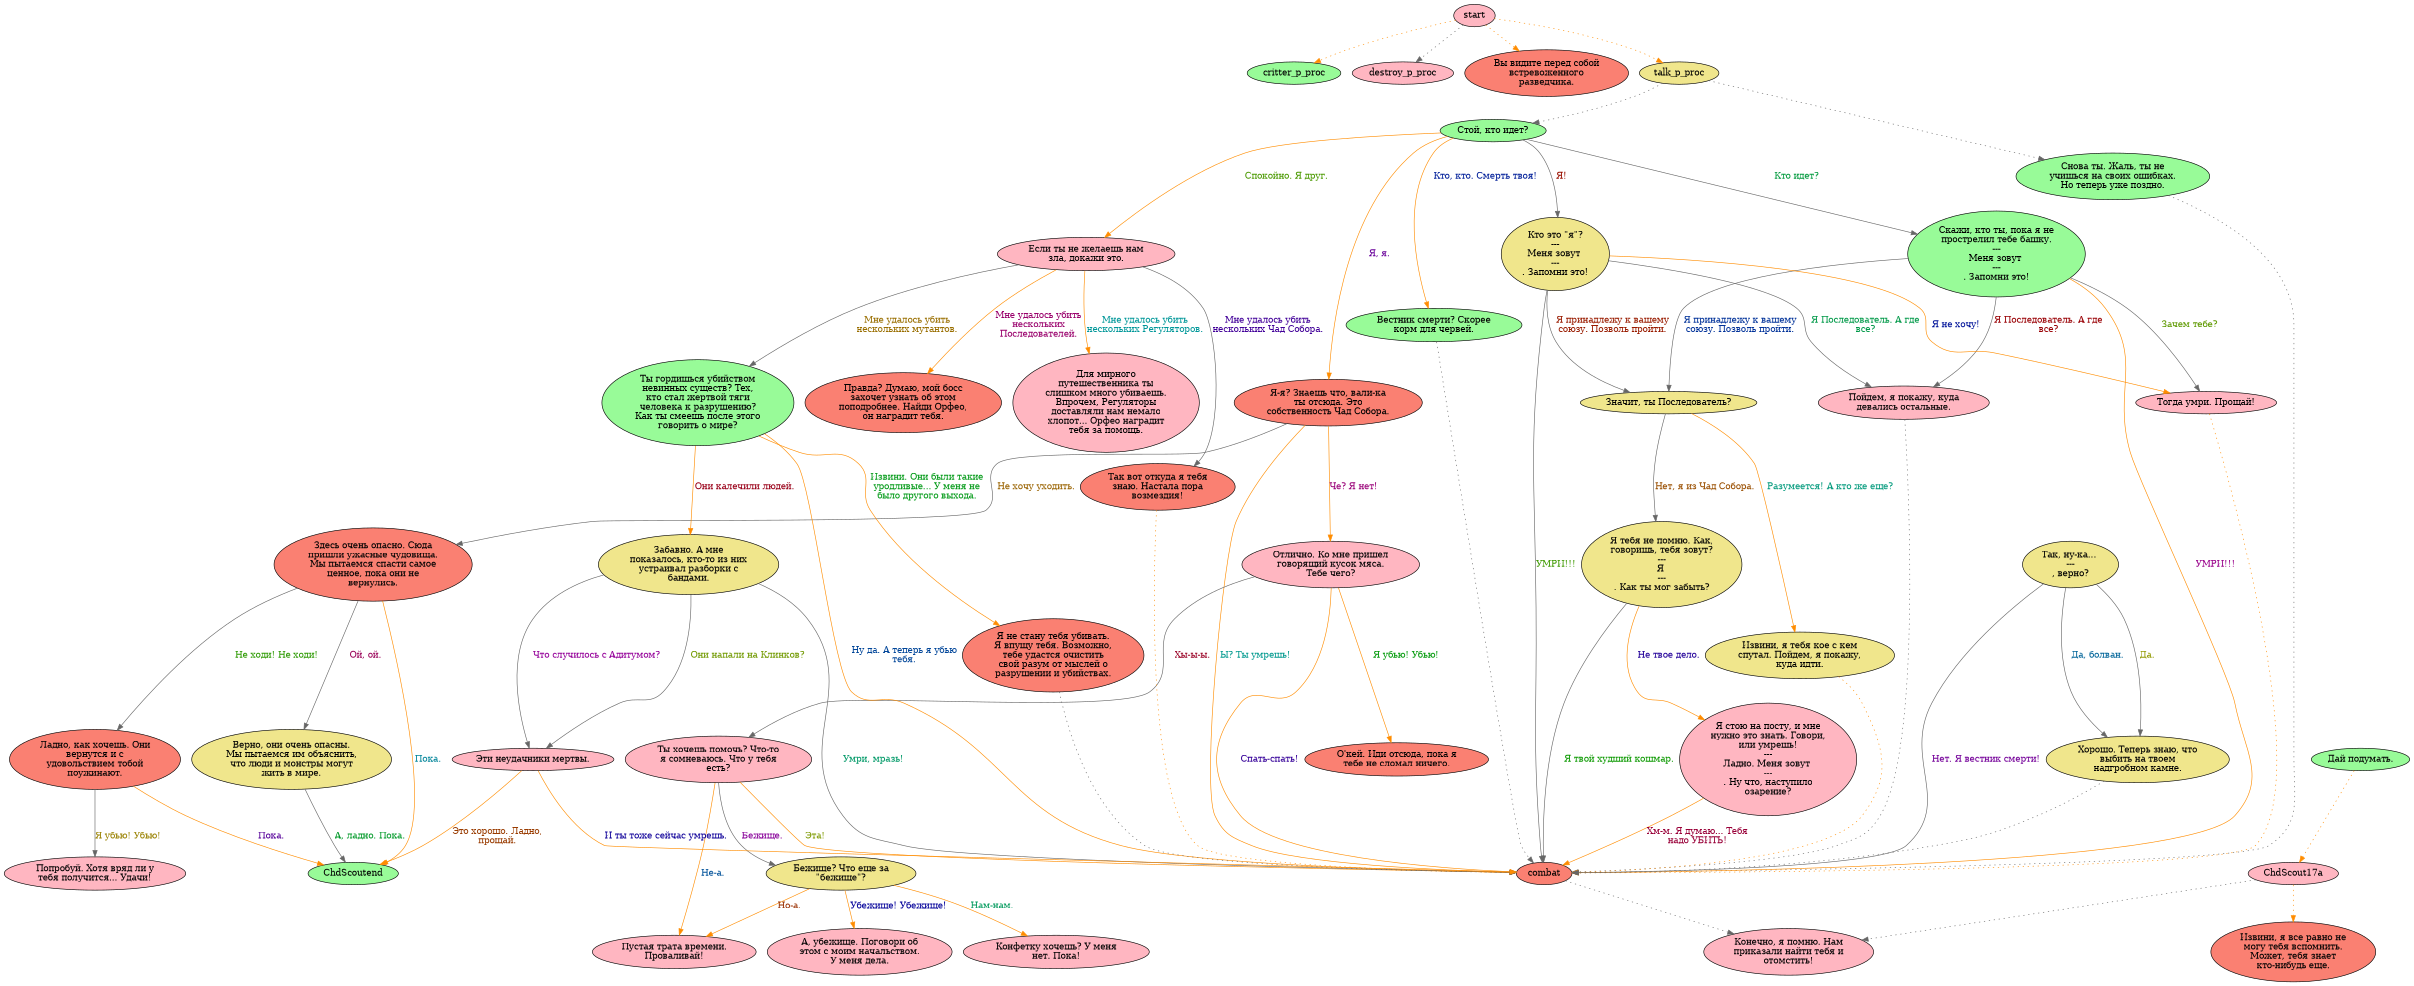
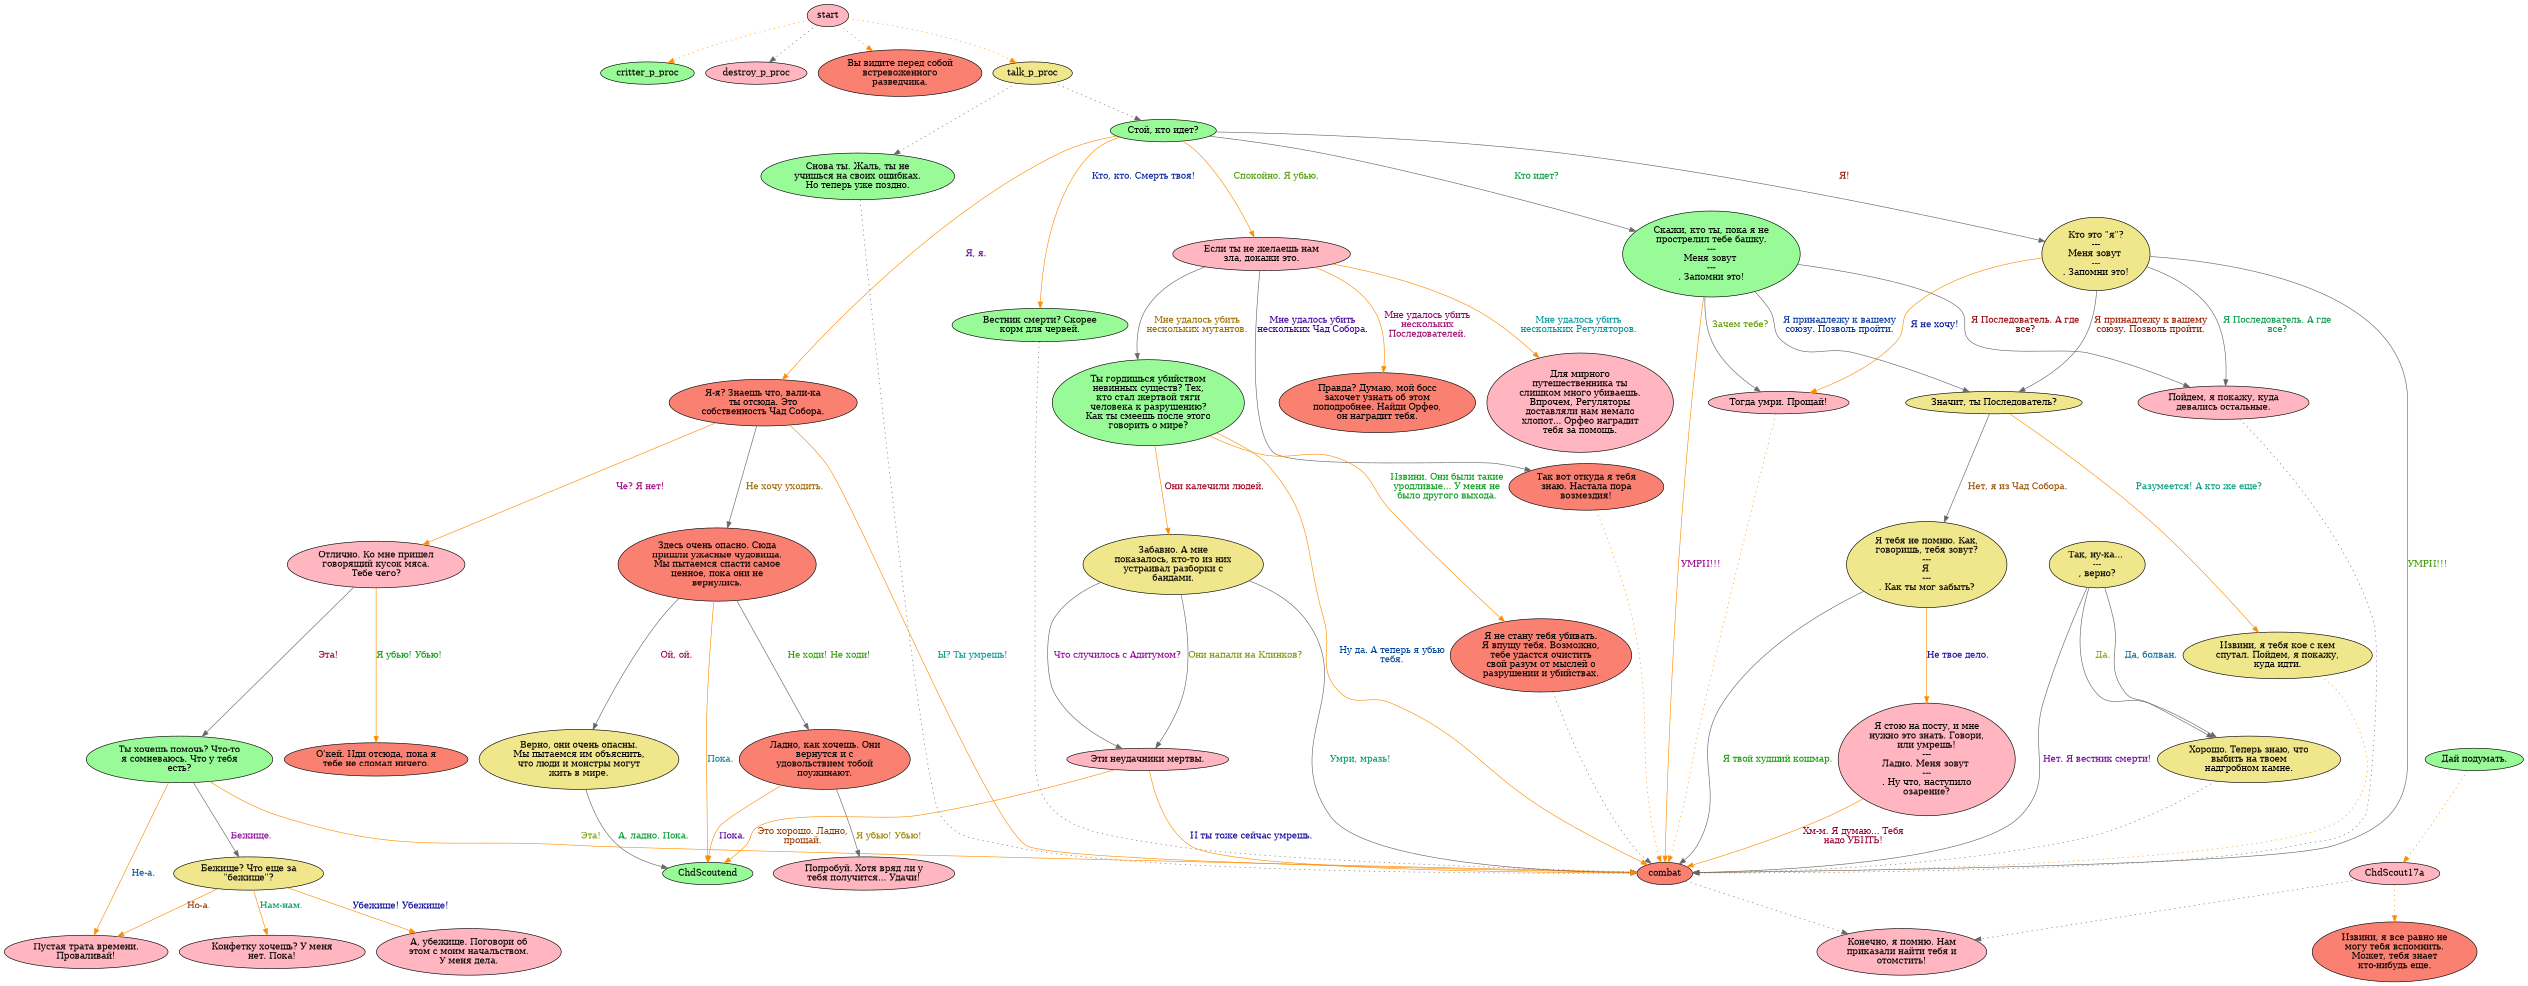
(1287, 176) -> (1276, 176)
(1193, 655) -> (329, 655)
(718, 759) -> (180, 759)
(1235, 809) -> none
